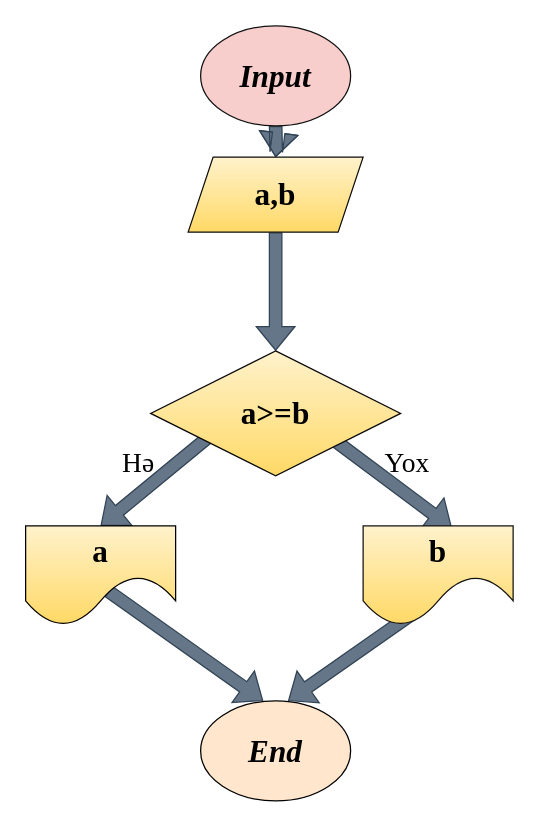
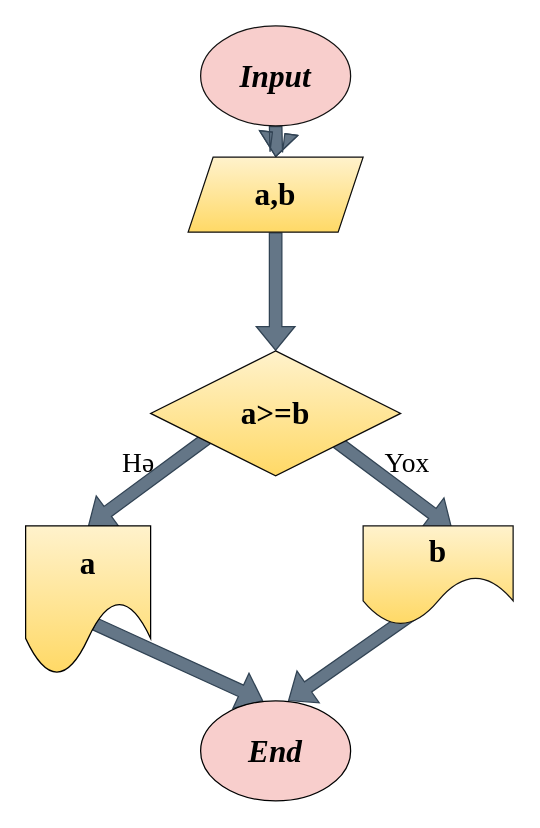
(101, 576) -> (88, 601)
(276, 751) -> (276, 751)
